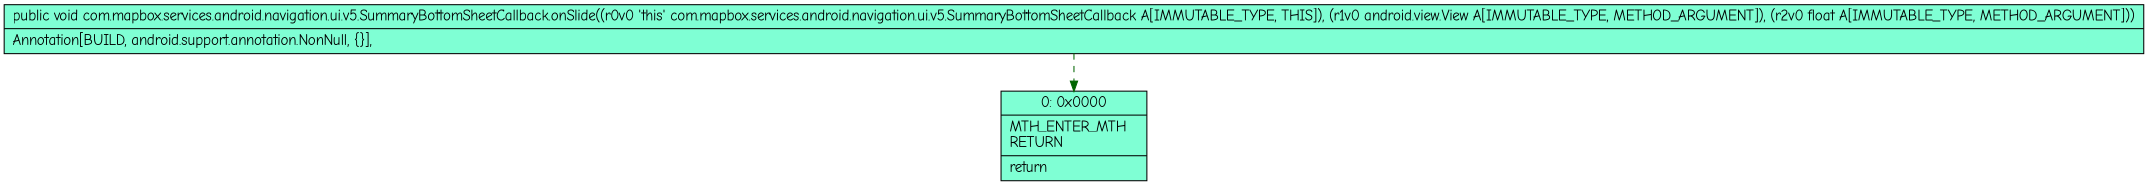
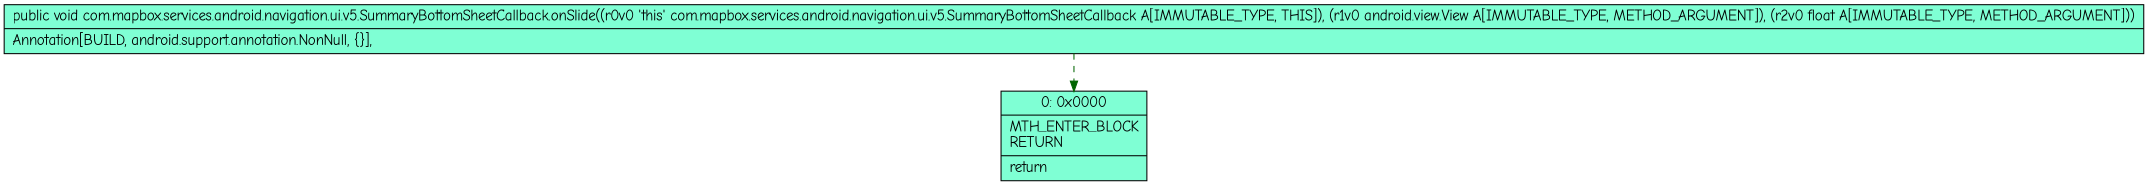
(1068, 127) -> (1074, 127)
